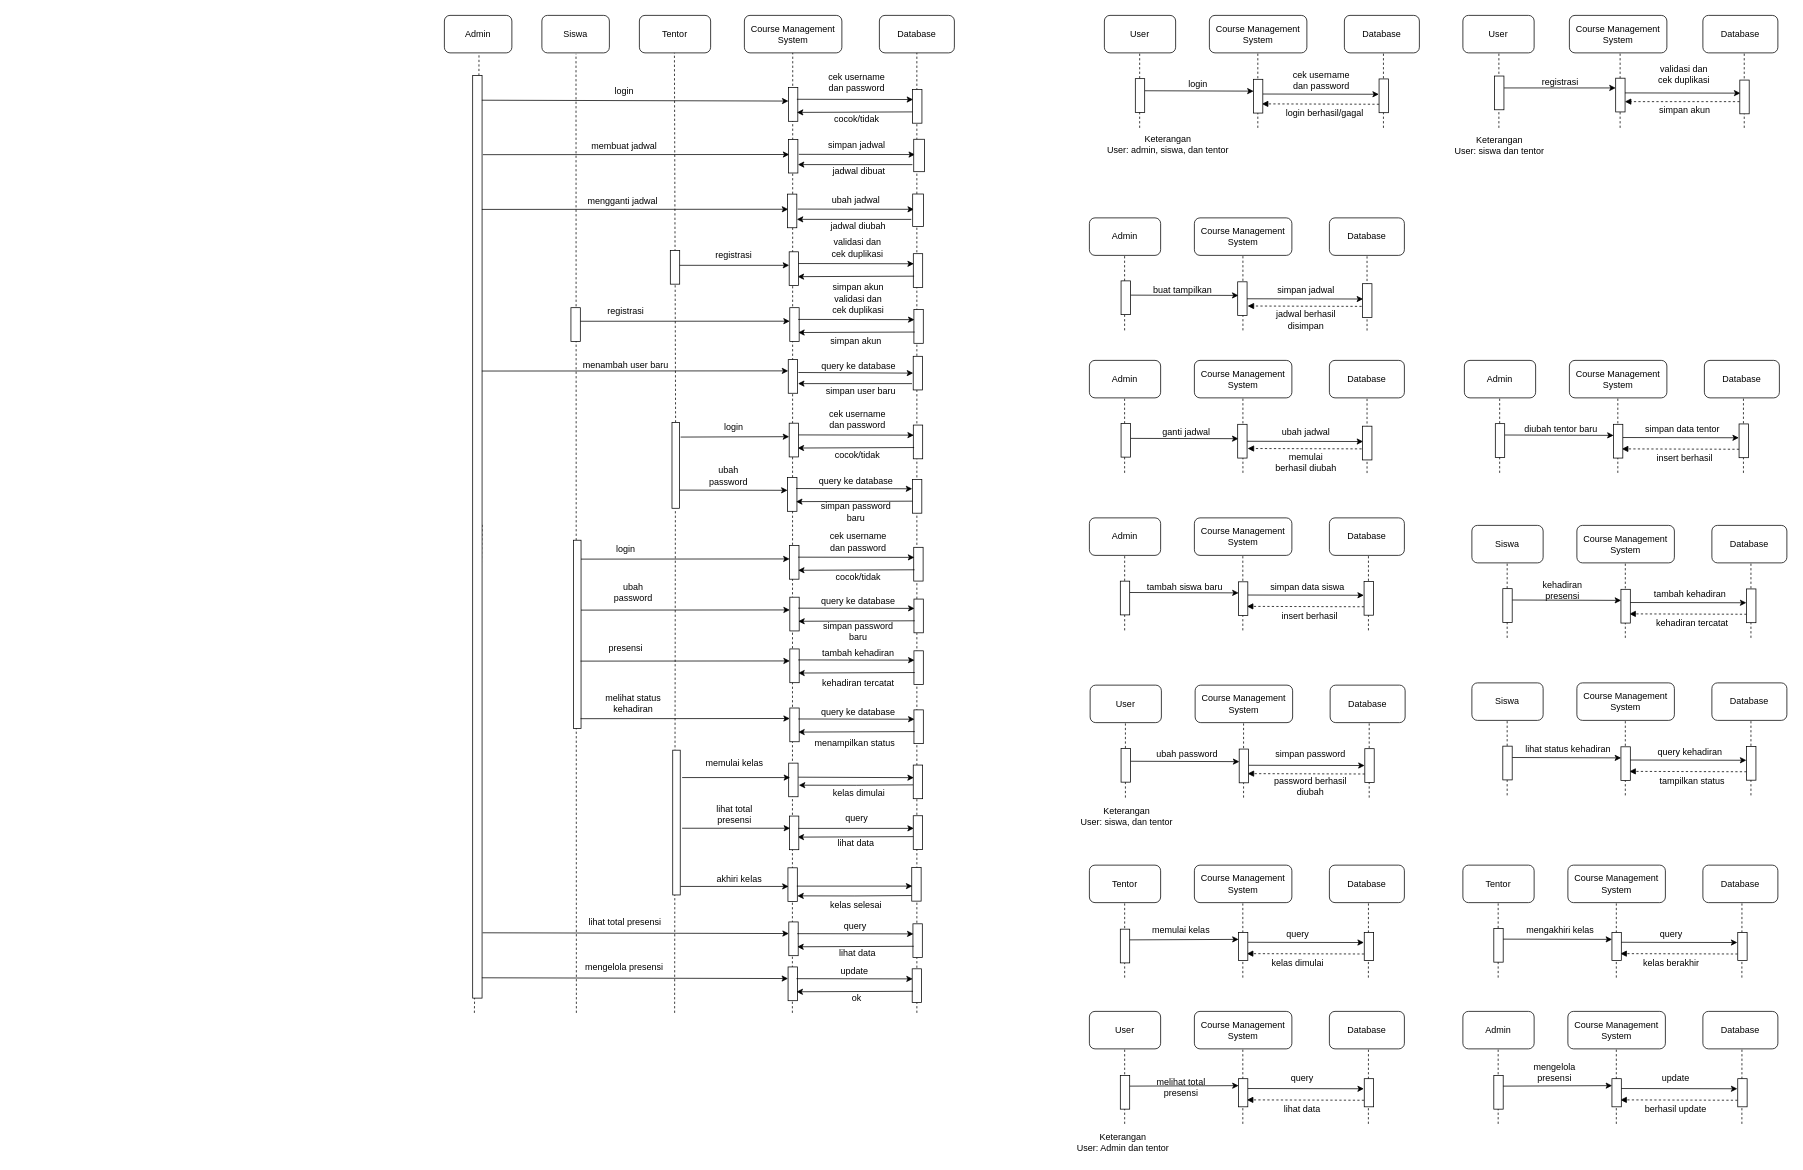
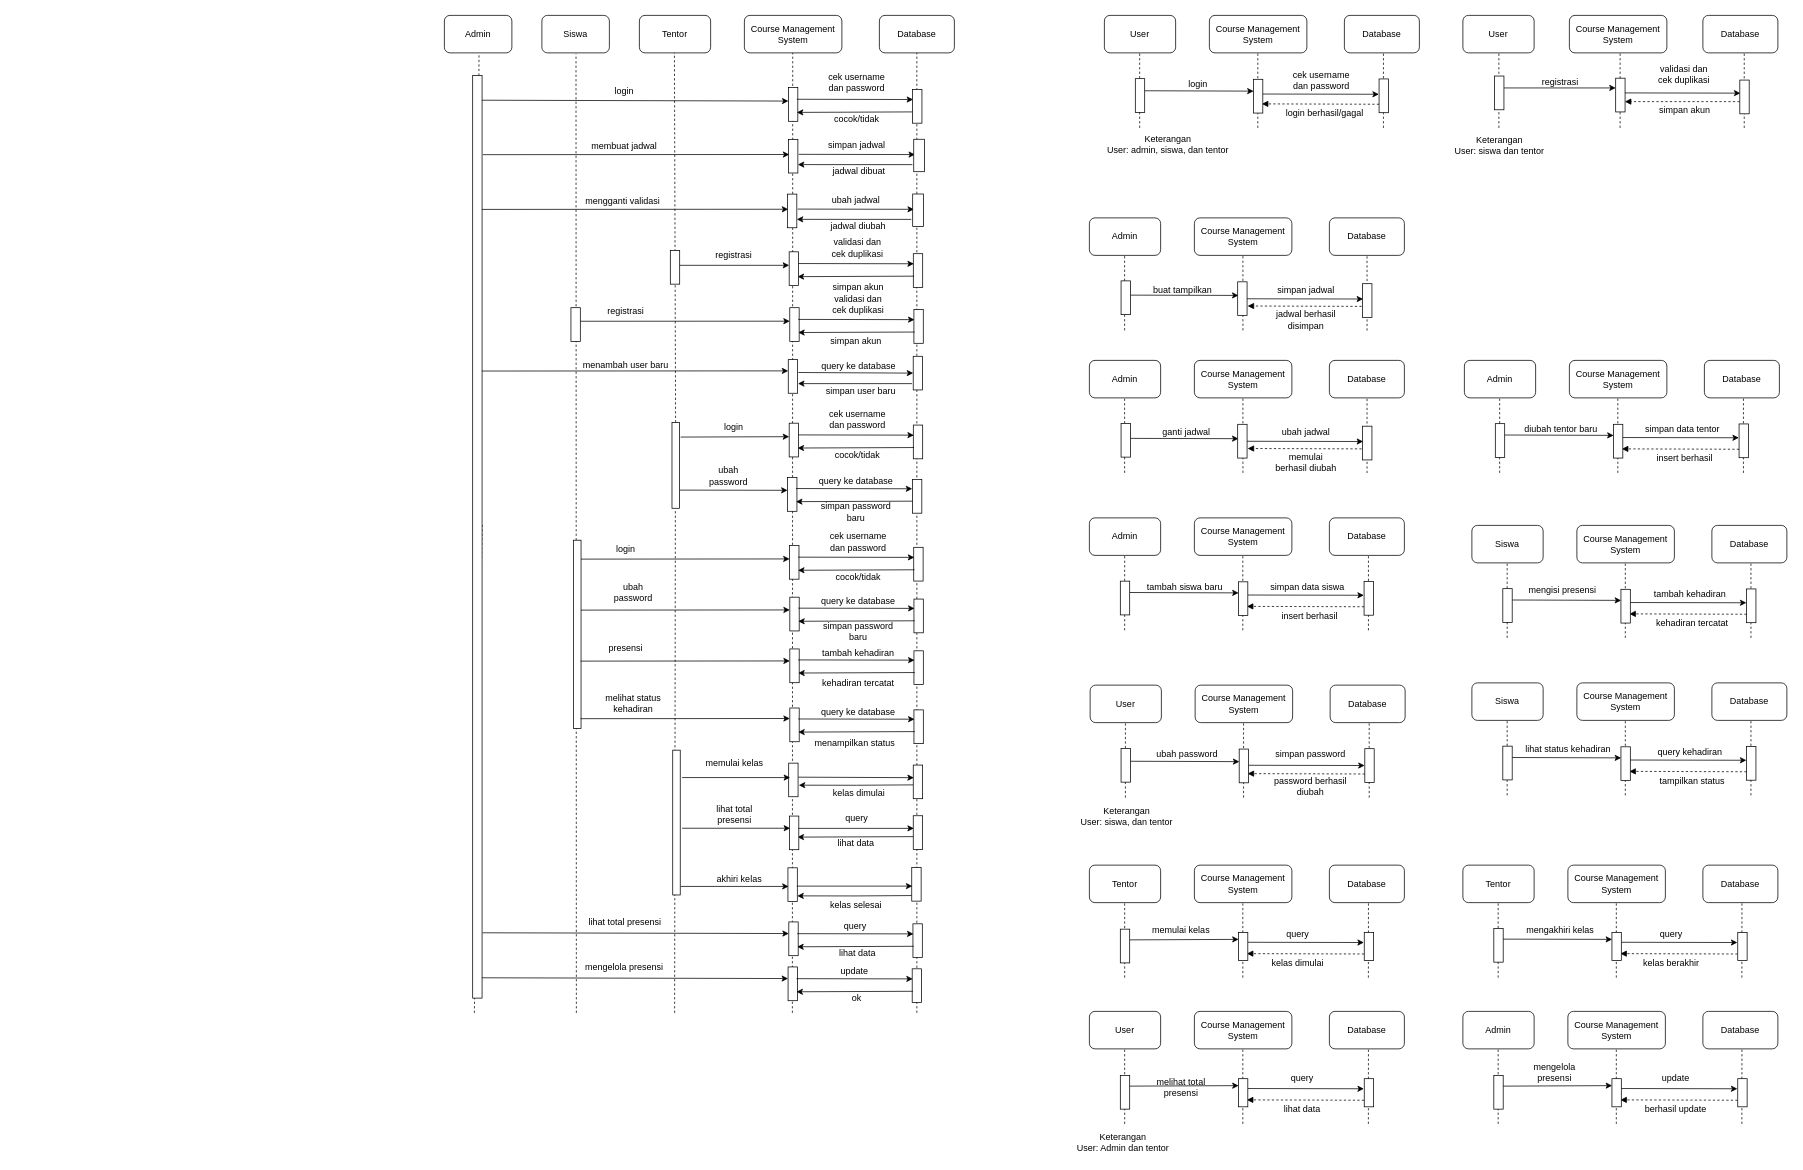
(623, 201) -> (623, 201)
(1563, 591) -> (1563, 591)
